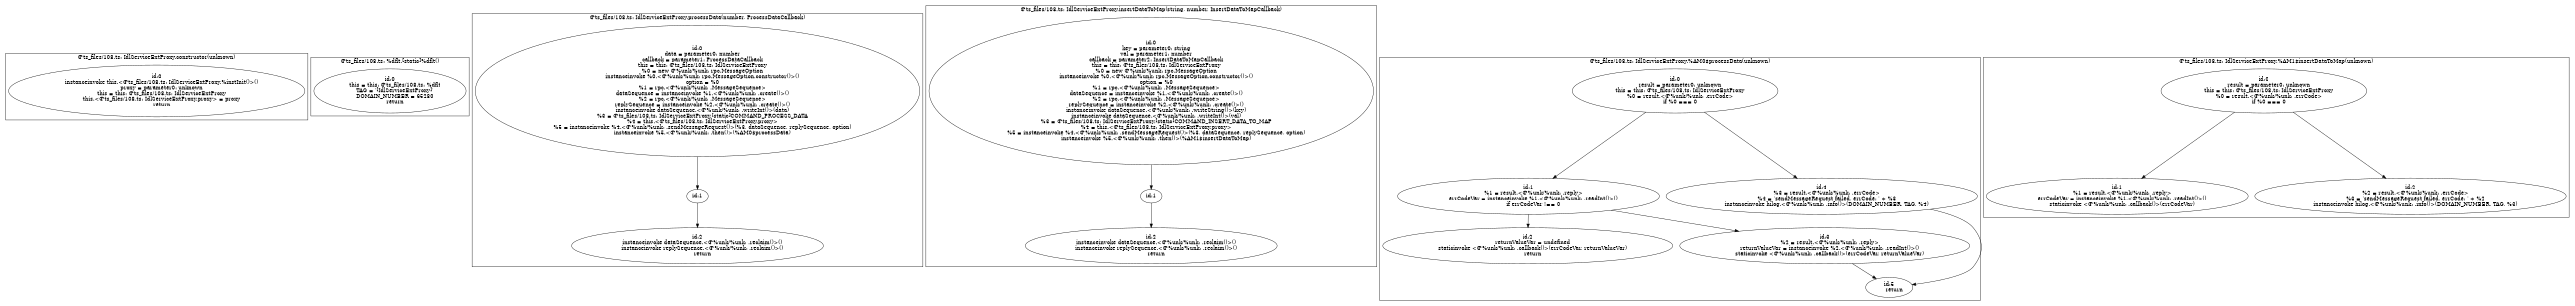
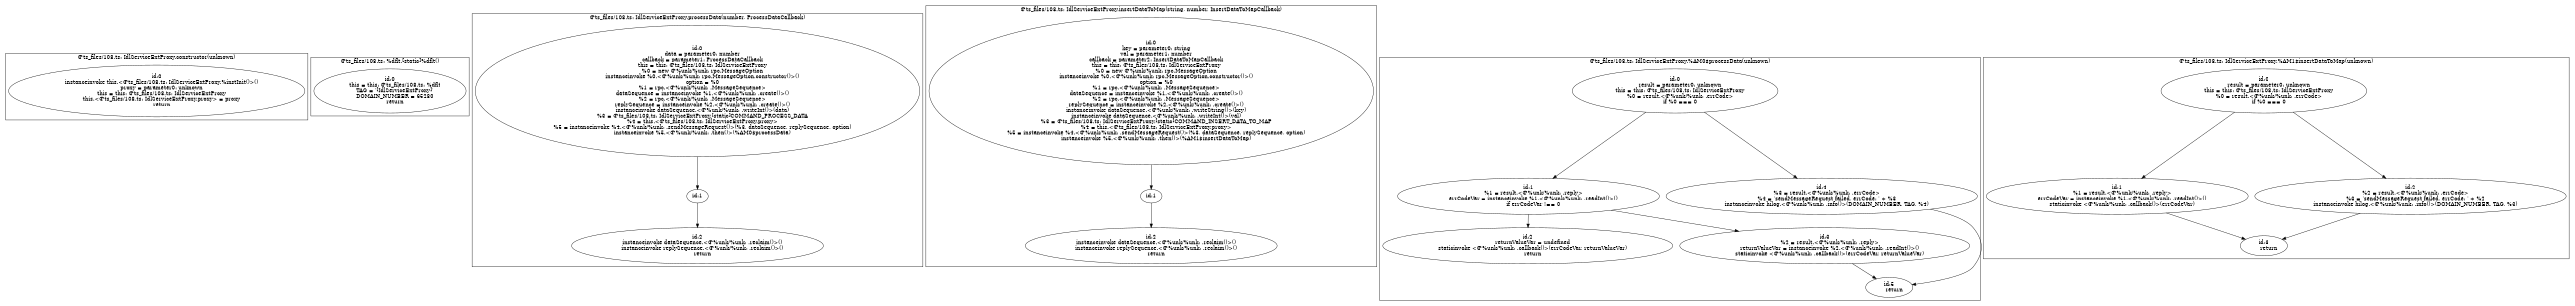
none -> (2264, 246)
